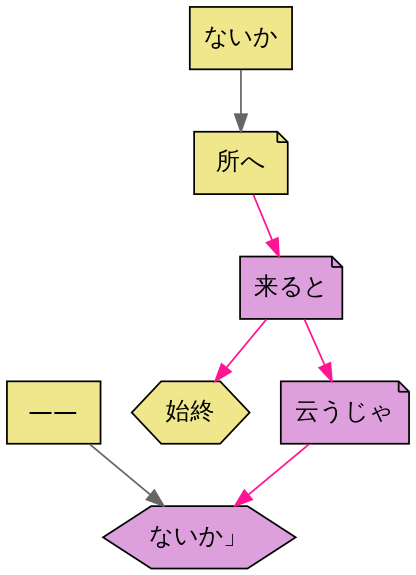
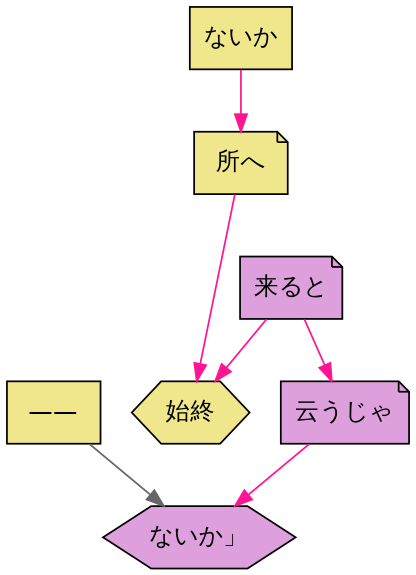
(241, 92) -> (241, 92)
(263, 217) -> (218, 279)
